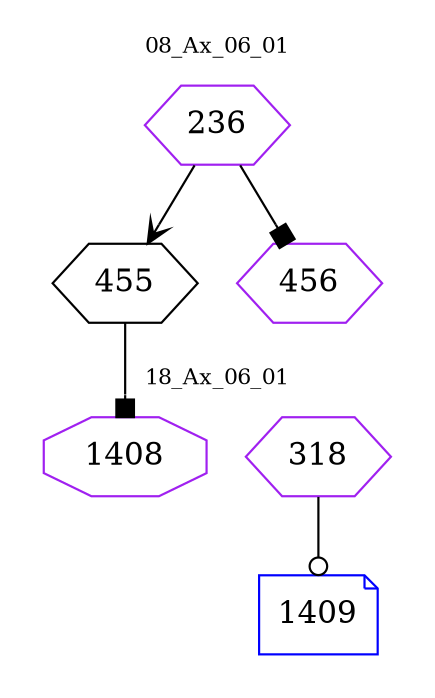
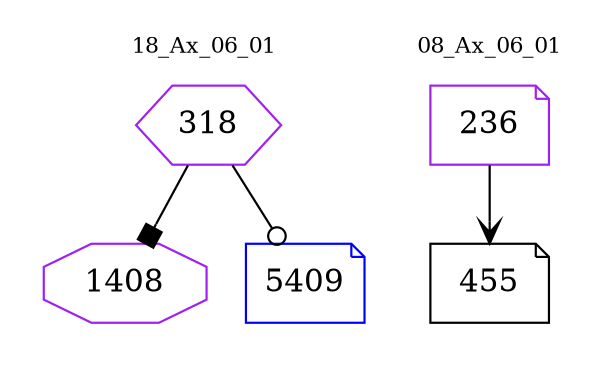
(217, 125) -> (490, 125)
(125, 283) -> (490, 283)
(310, 283) -> none
(125, 371) -> (172, 195)
(318, 615) -> (305, 283)
